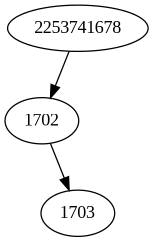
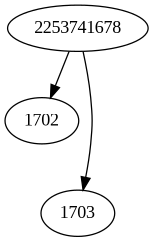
(57, 161) -> (92, 114)
